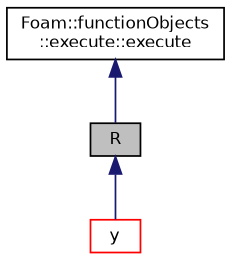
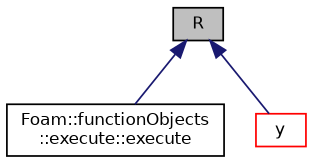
(115, 100) -> (155, 79)
